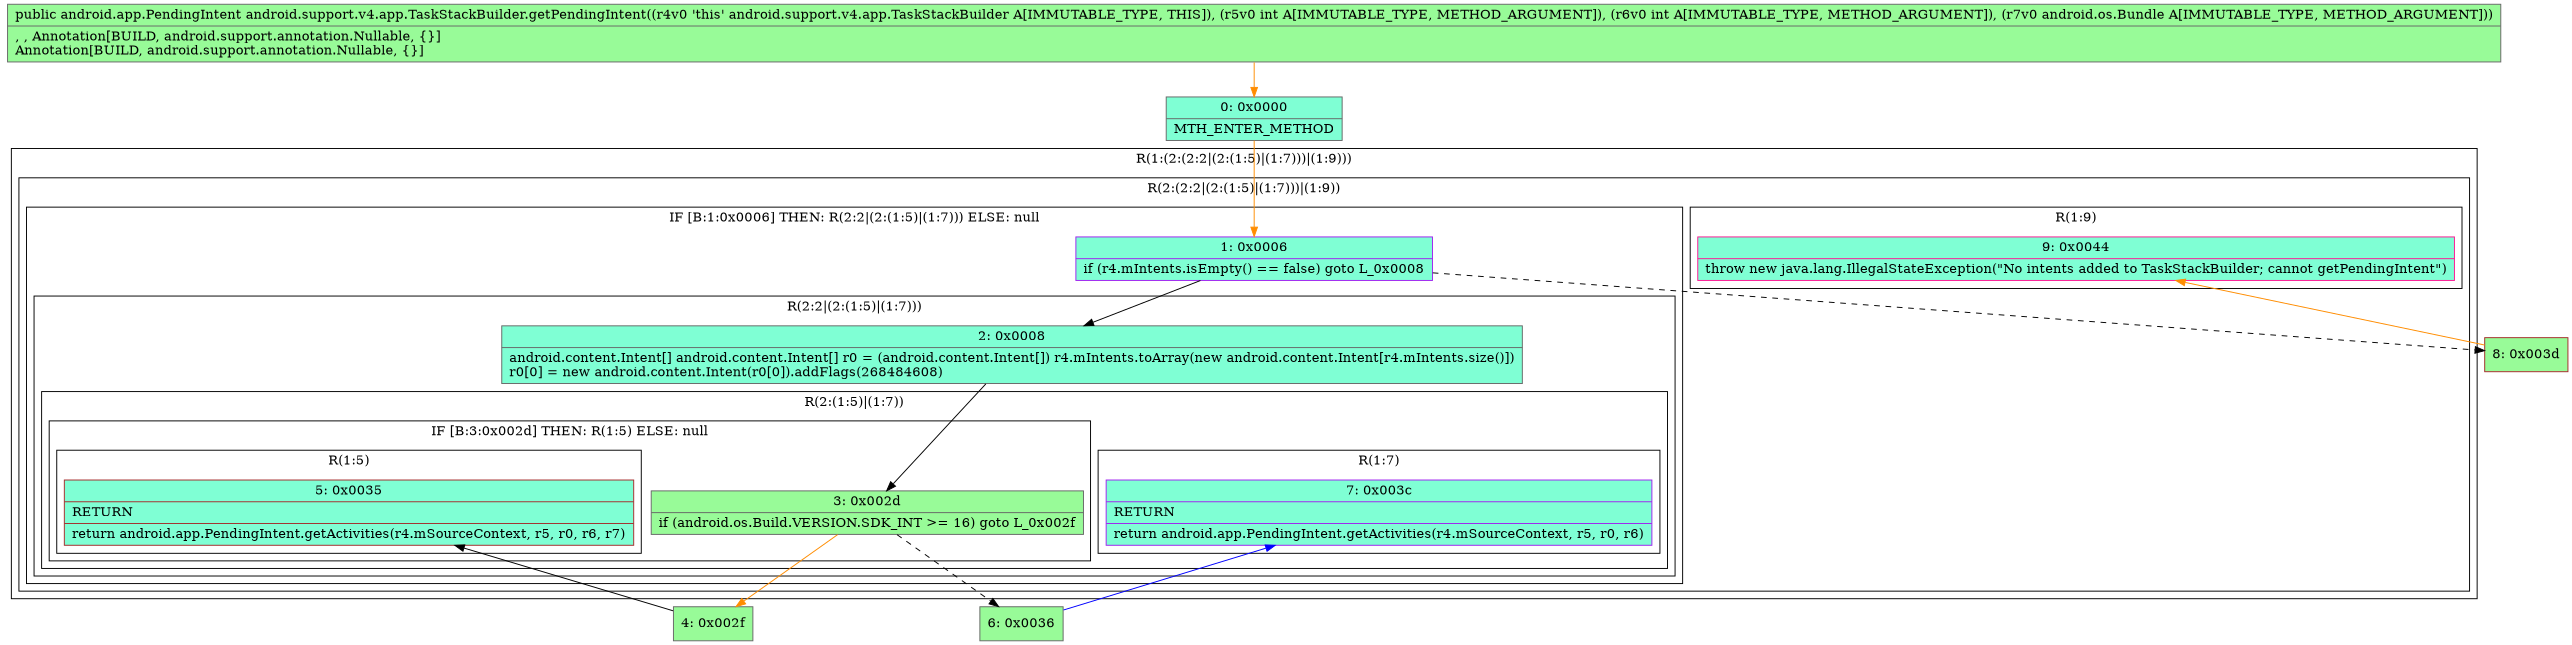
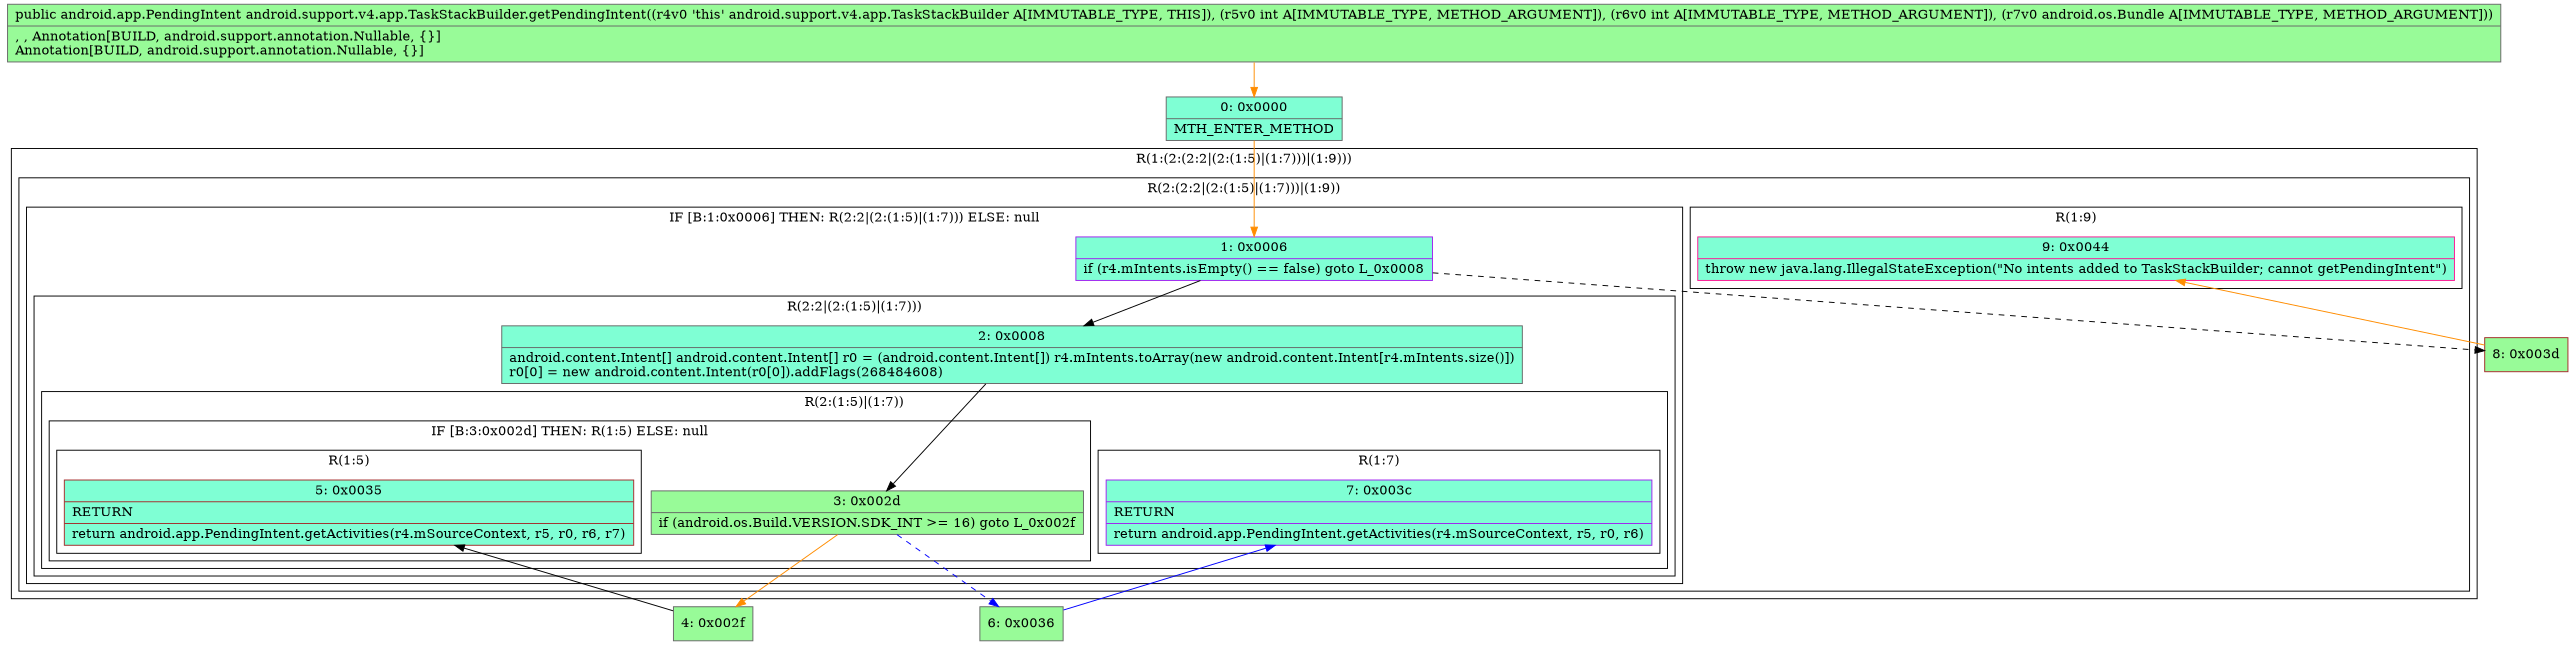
(925, 555) -> (925, 555)
